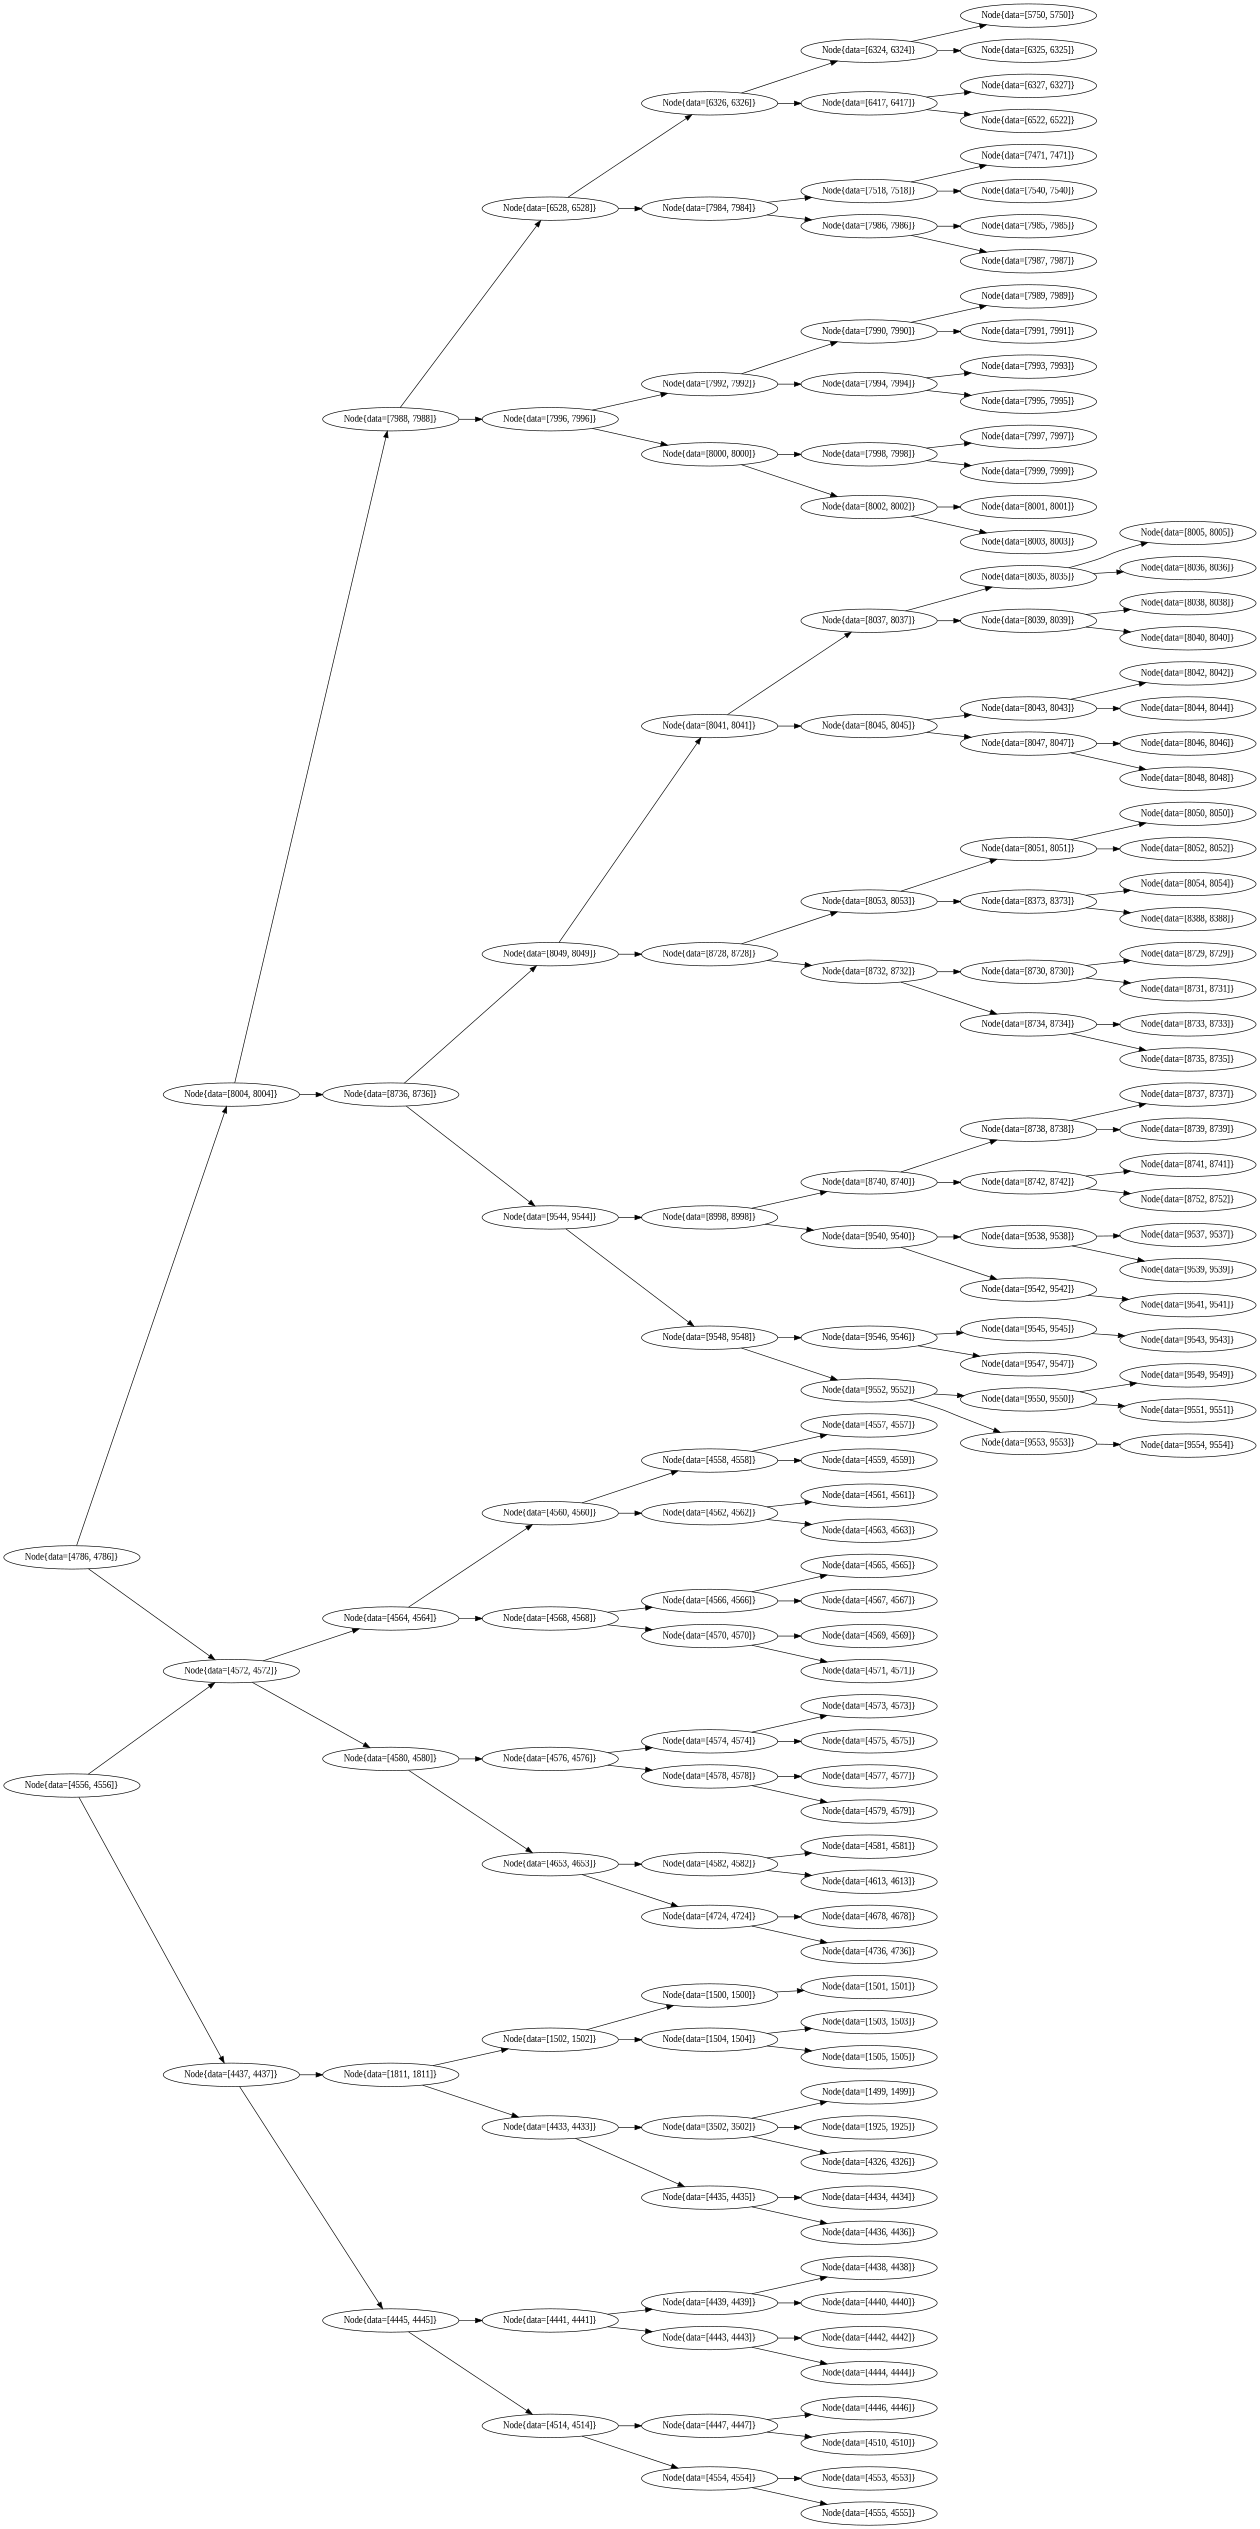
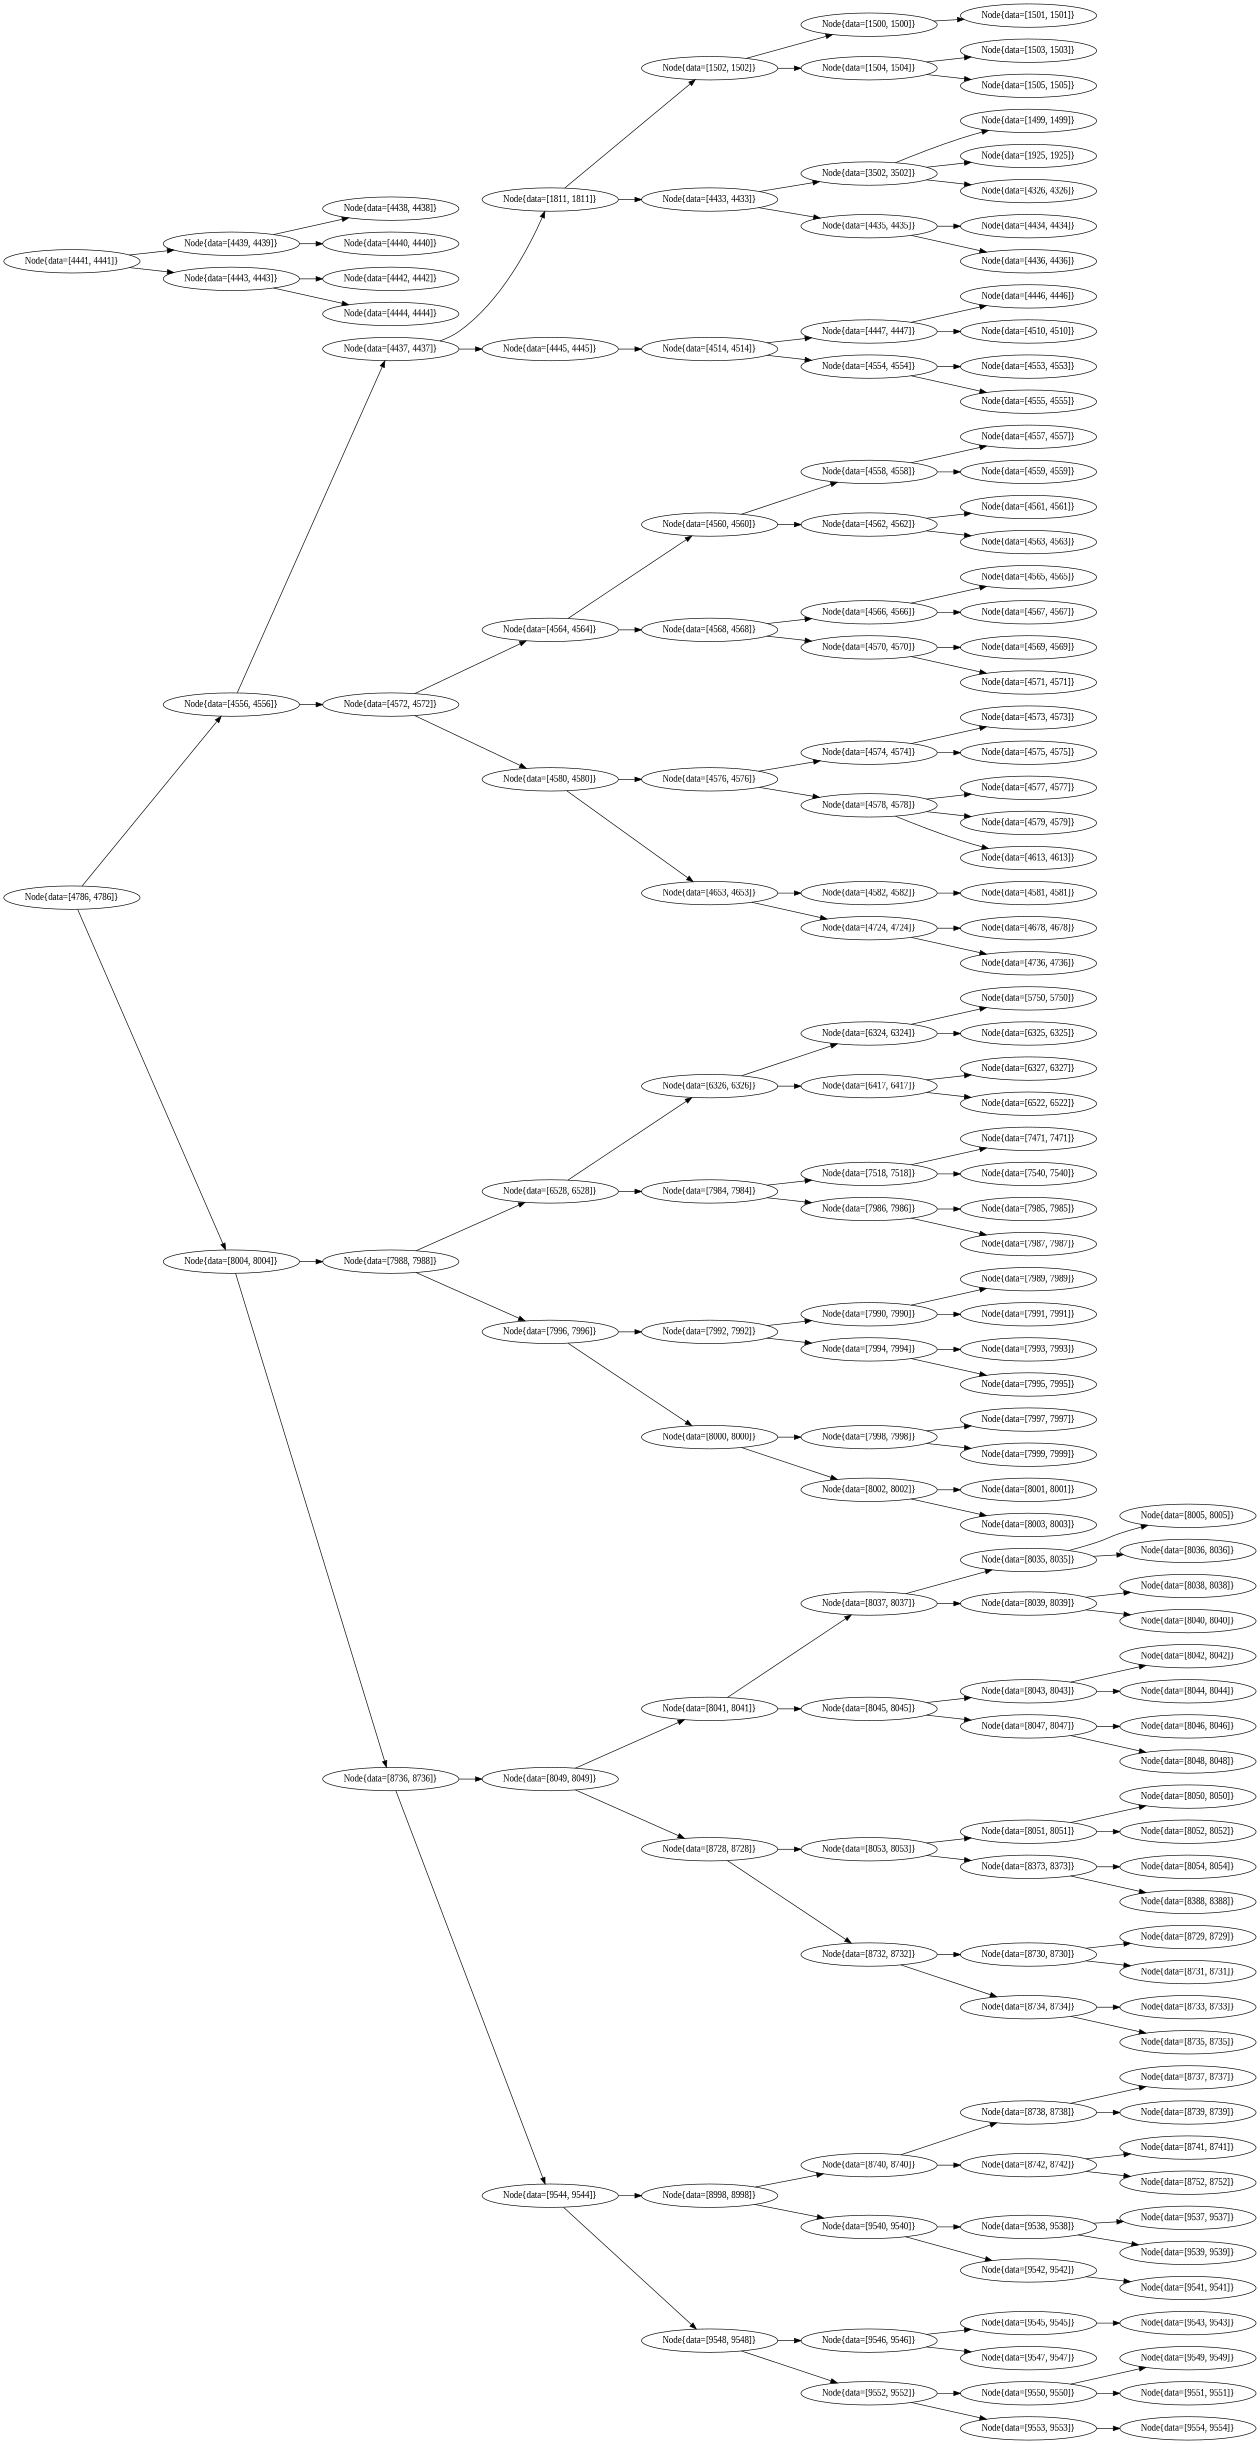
(149, 1612) -> (150, 804)
(786, 1873) -> (938, 833)
(467, 2320) -> none
